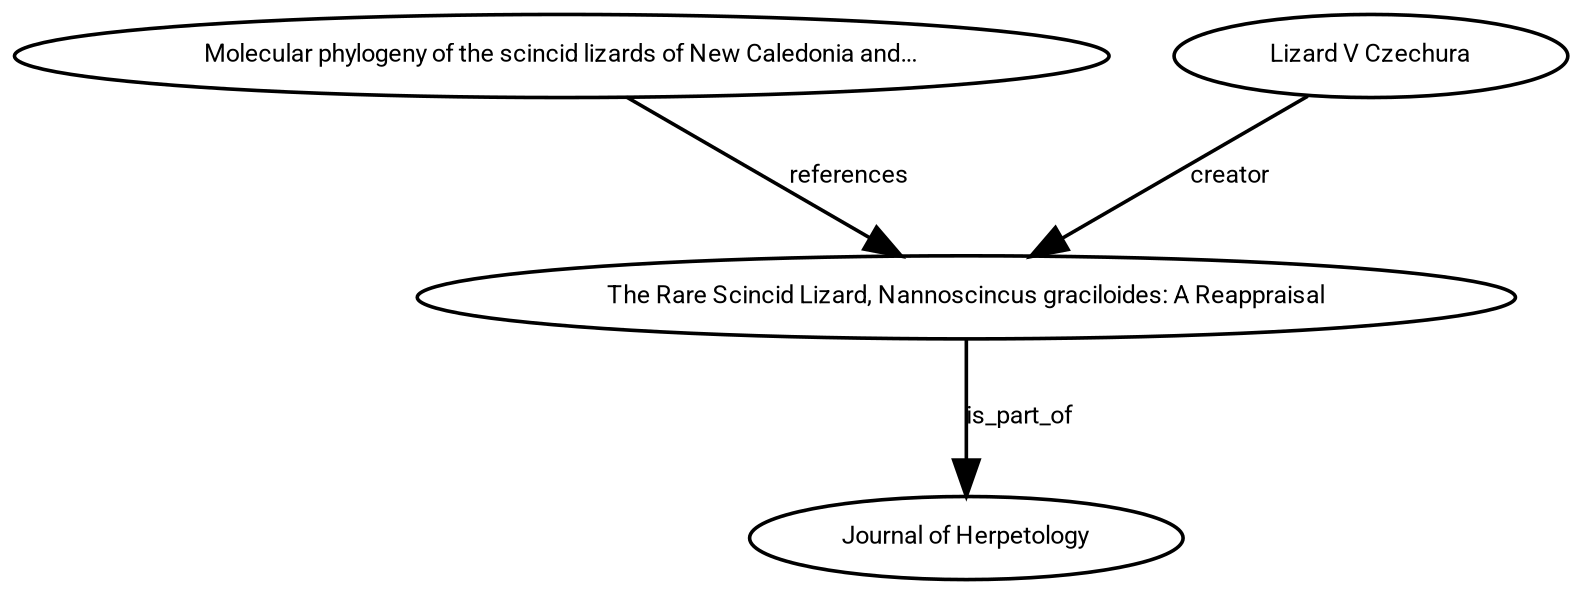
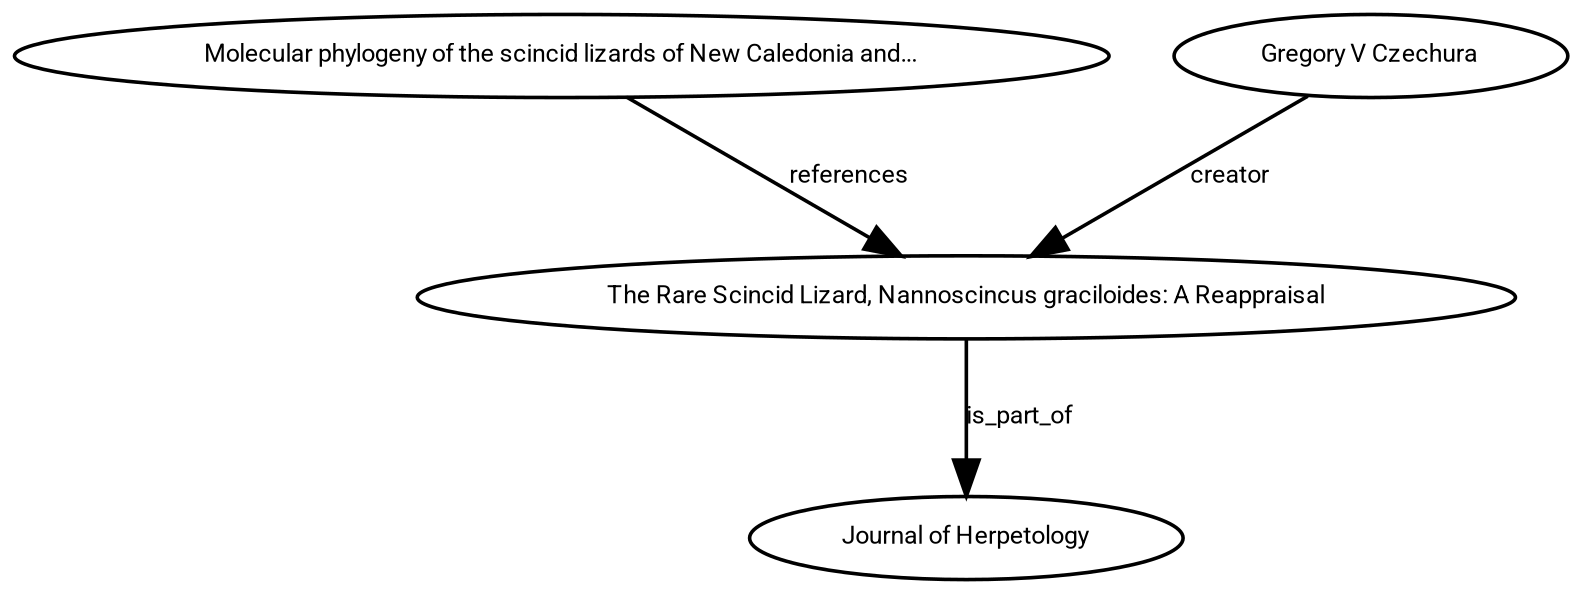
(1371, 56) -> (1371, 56)
